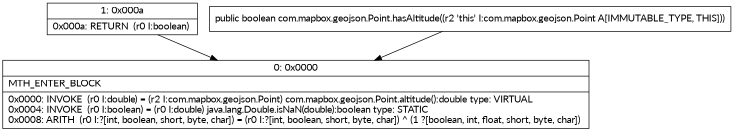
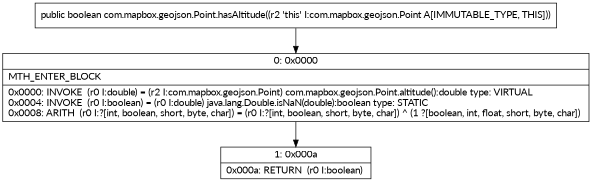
(184, 46) -> (296, 131)
